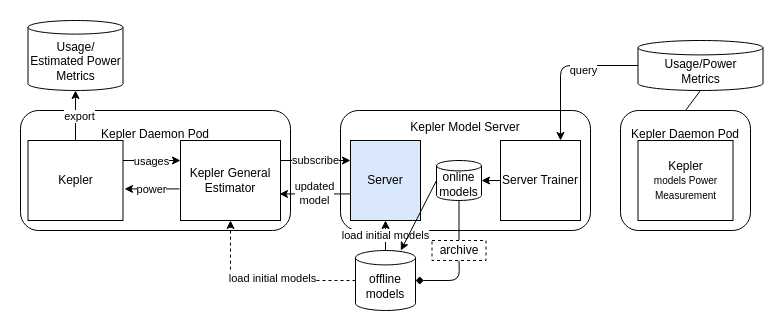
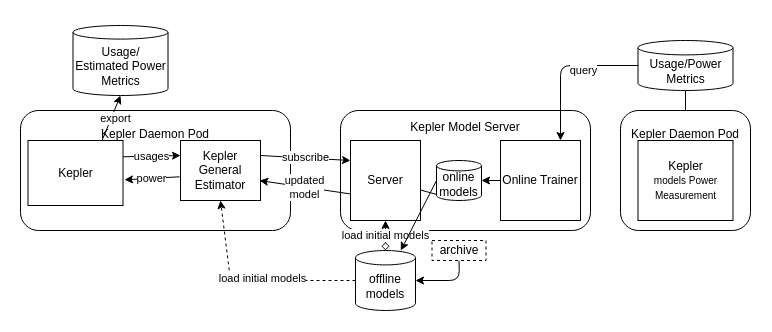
(76, 56) -> (121, 61)
(701, 66) -> (686, 66)
(76, 181) -> (76, 173)
(231, 181) -> (221, 171)
(386, 181) -> (386, 181)
(541, 181) -> (541, 181)
(459, 221) -> (428, 192)
(386, 245) -> (386, 242)
(424, 281) -> (423, 281)
